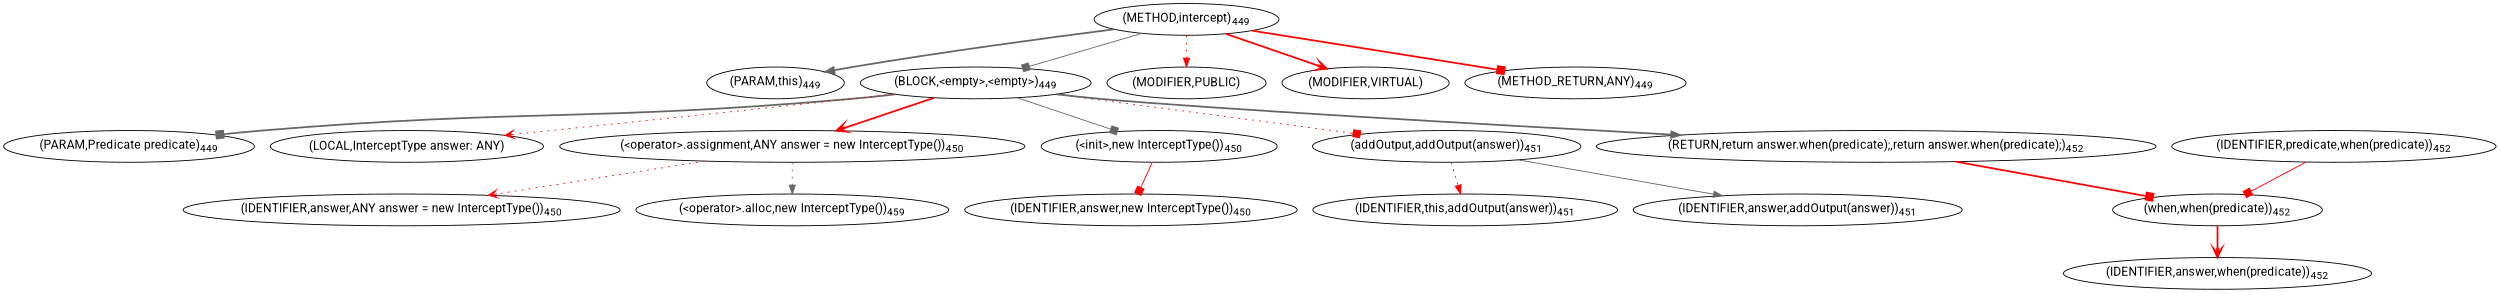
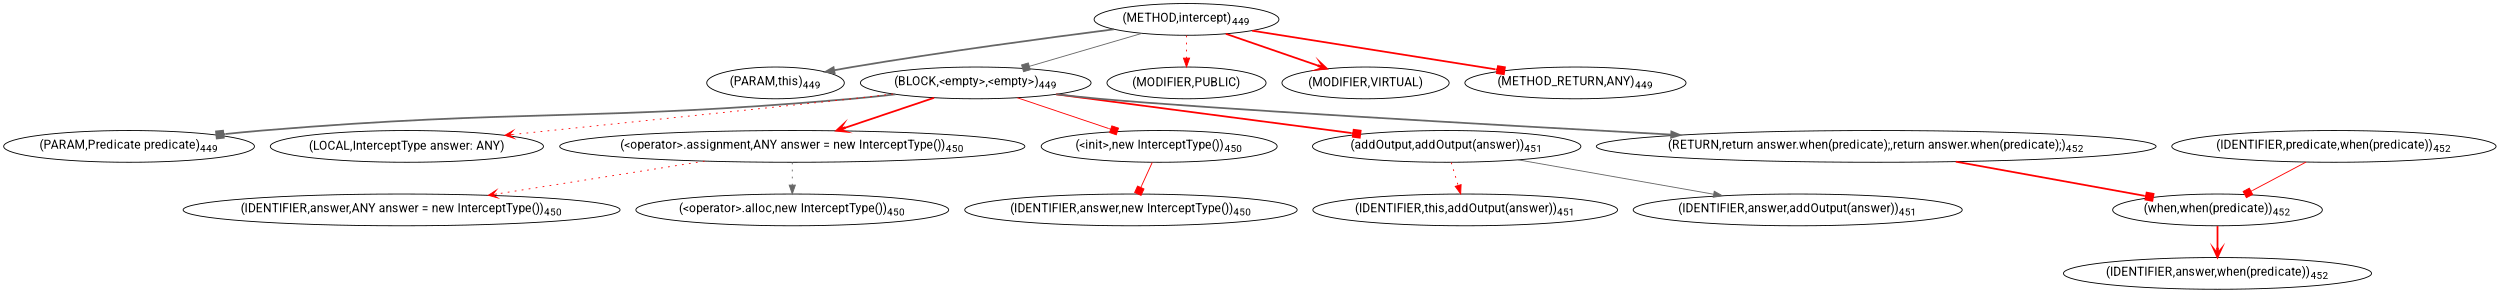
(1063, 113) -> (1063, 113)
(1204, 114) -> (1204, 114)
(896, 209) -> (896, 209)
